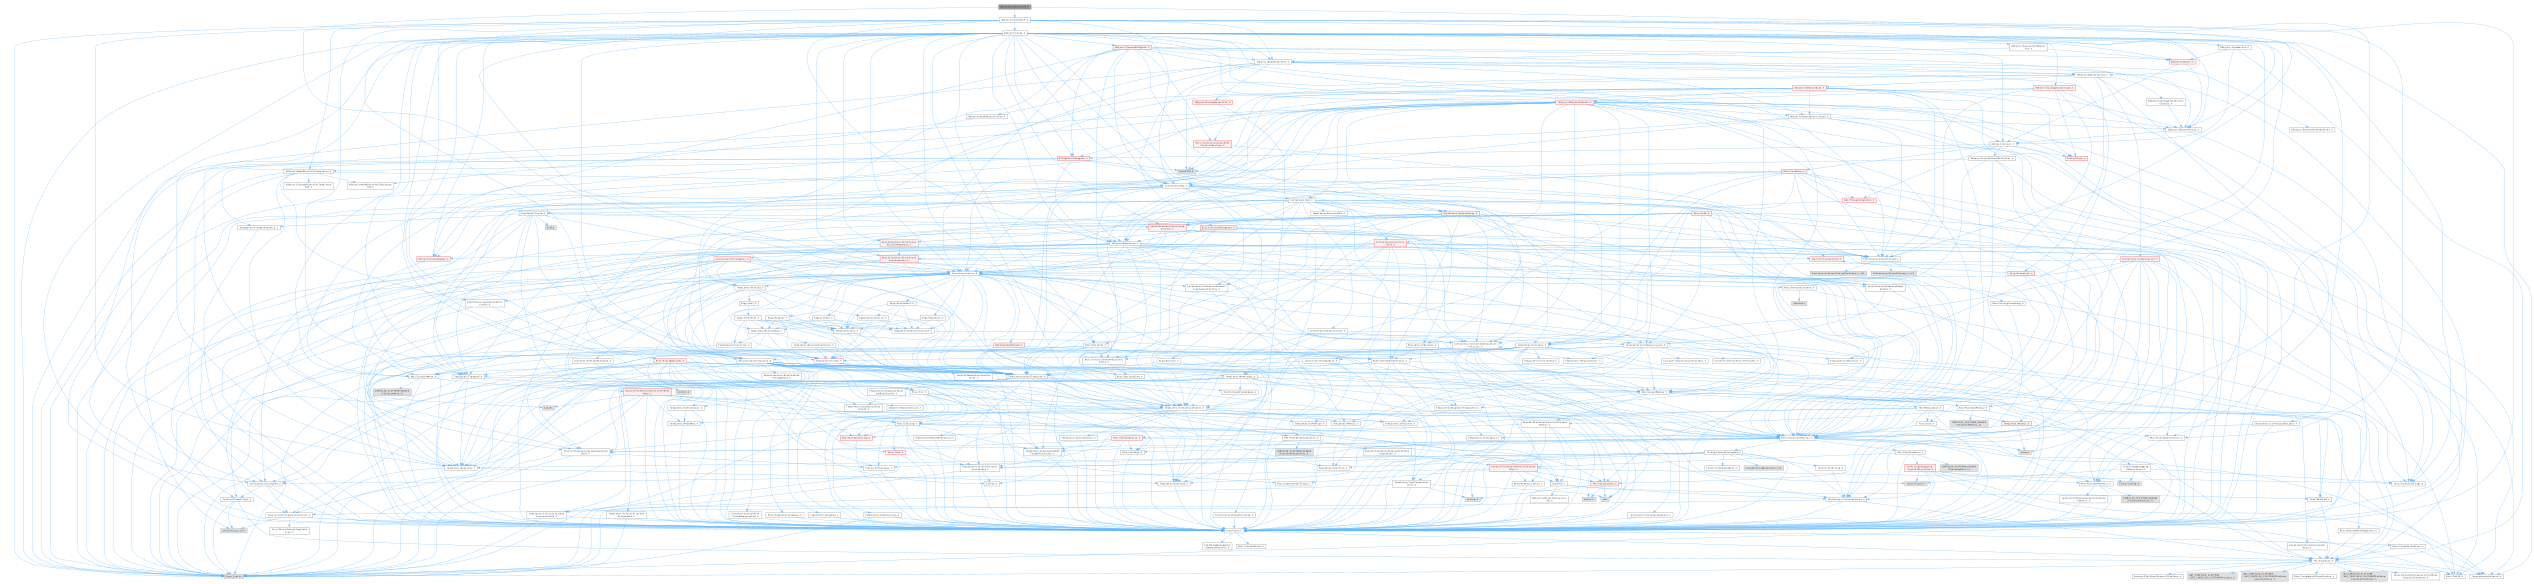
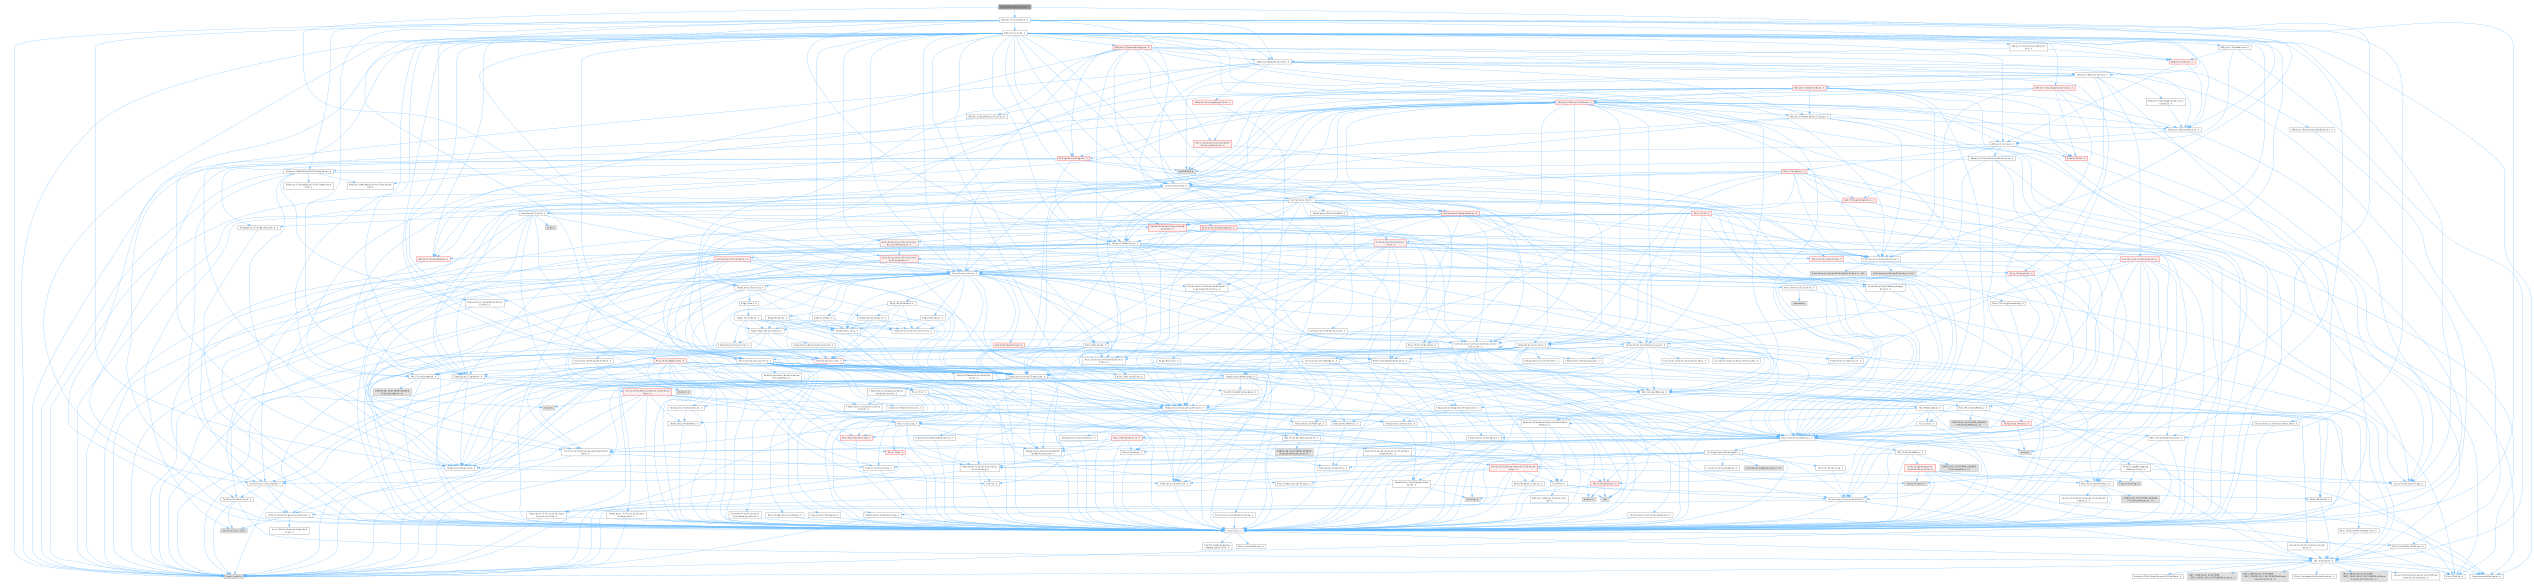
(1926, 268) -> (1922, 268)
none -> (2477, 332)
(1562, 476) -> (1201, 510)
